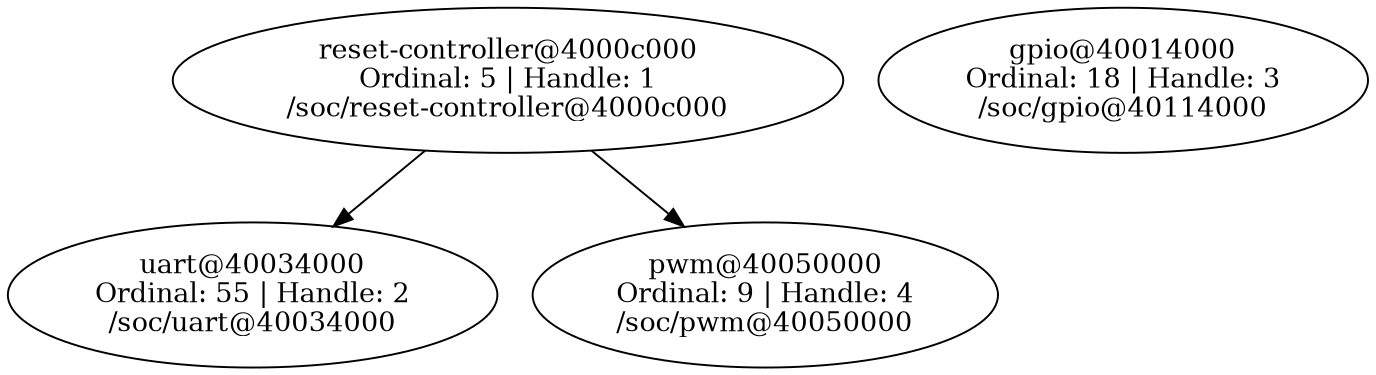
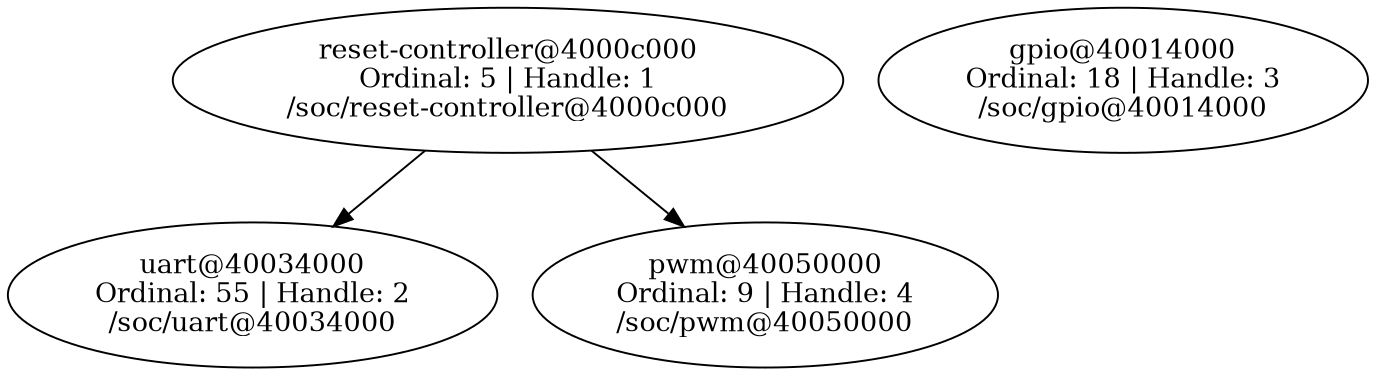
(1123, 80) -> (1123, 80)
